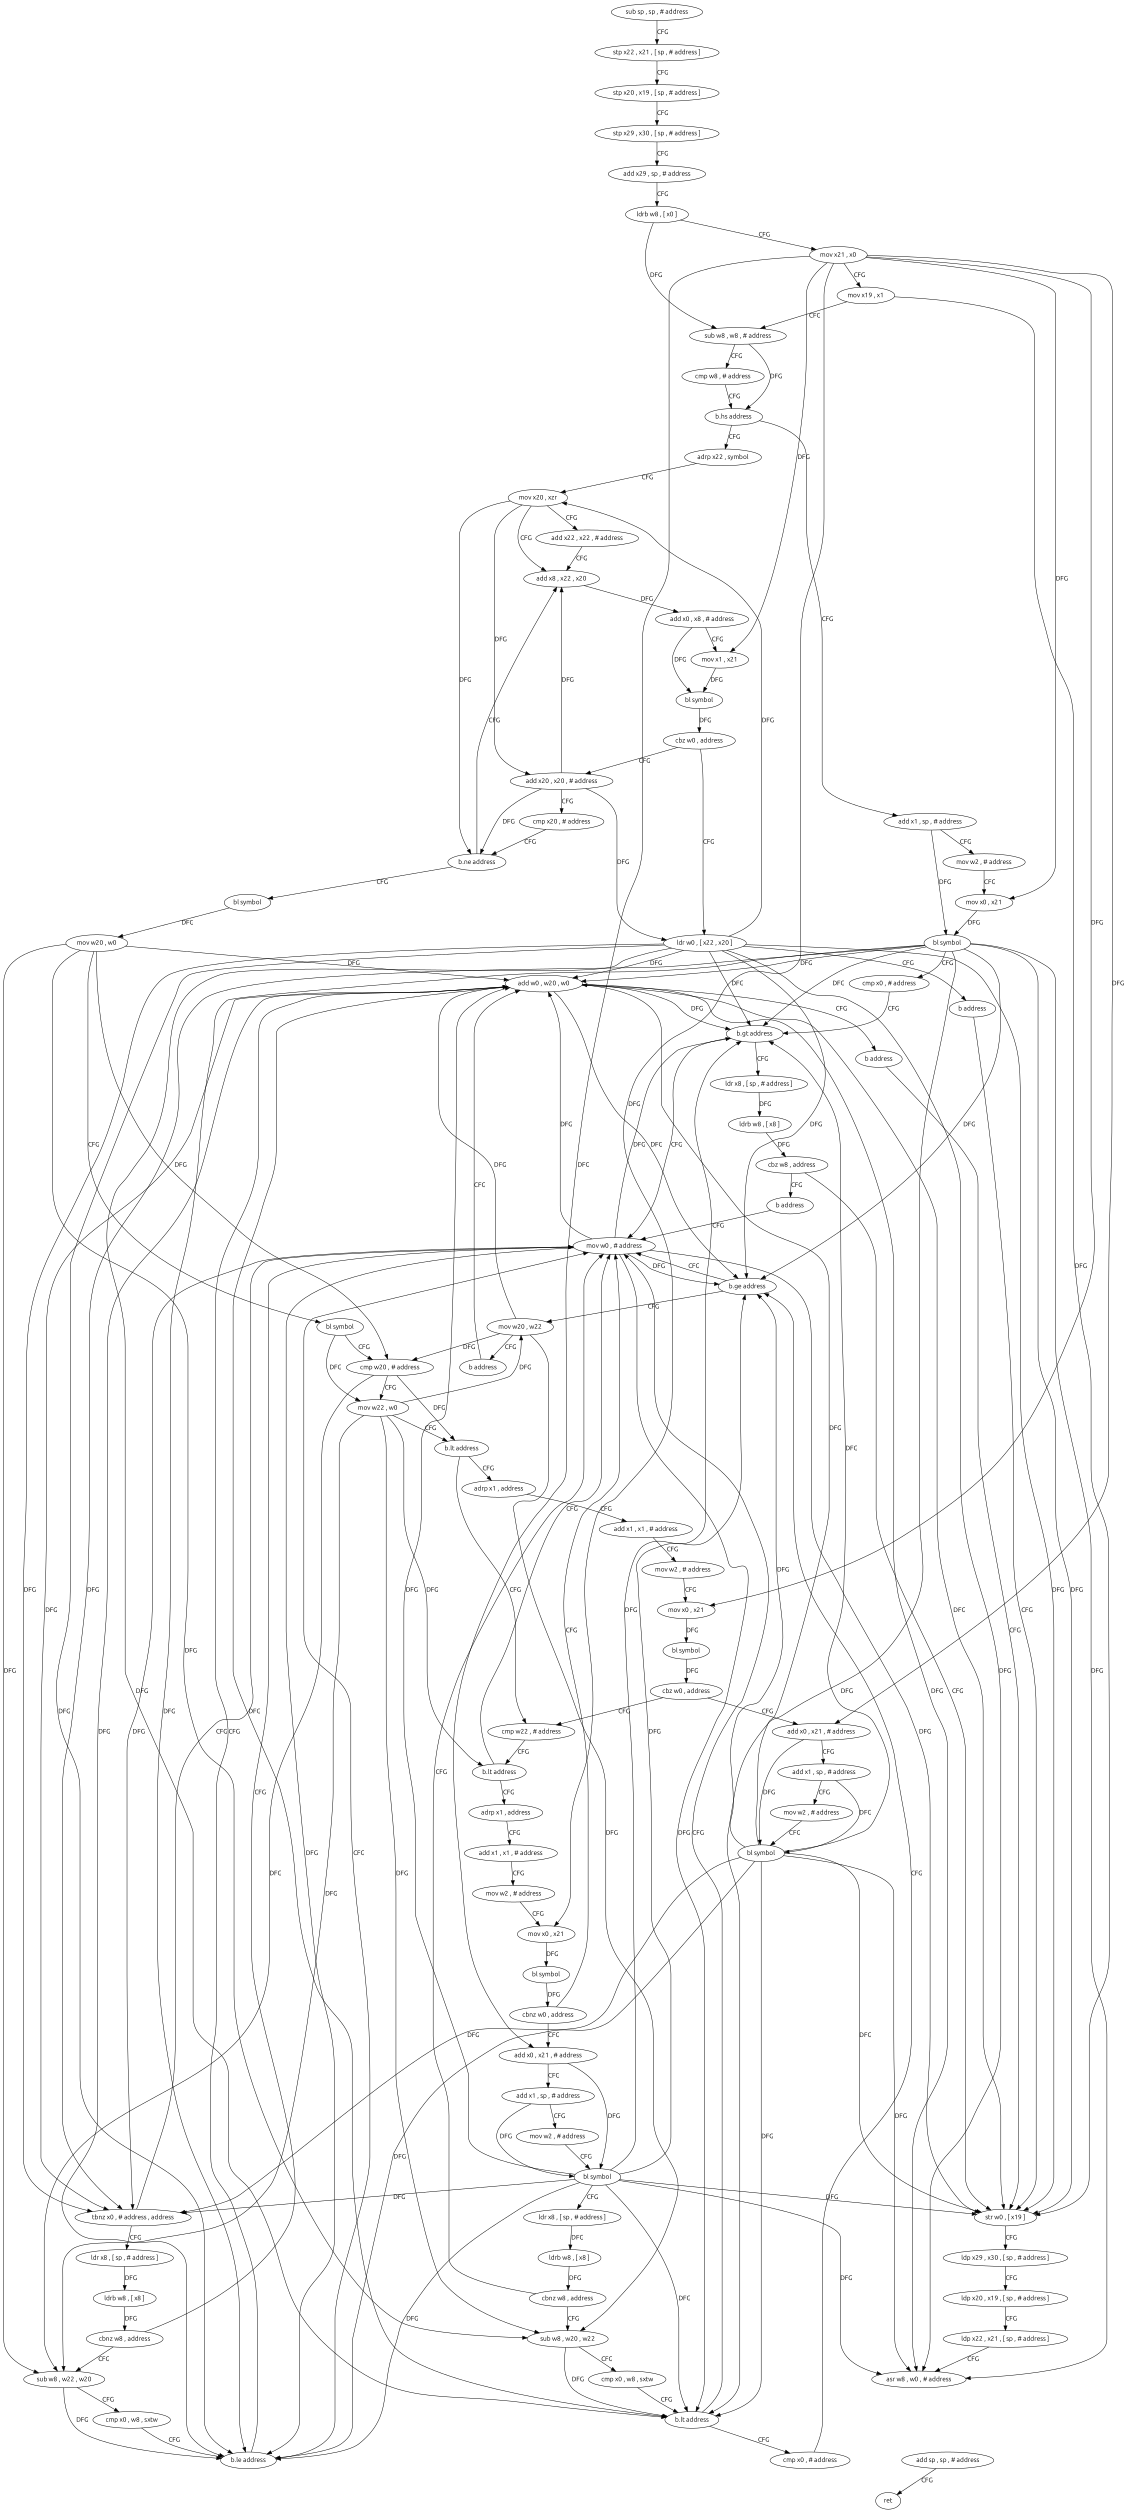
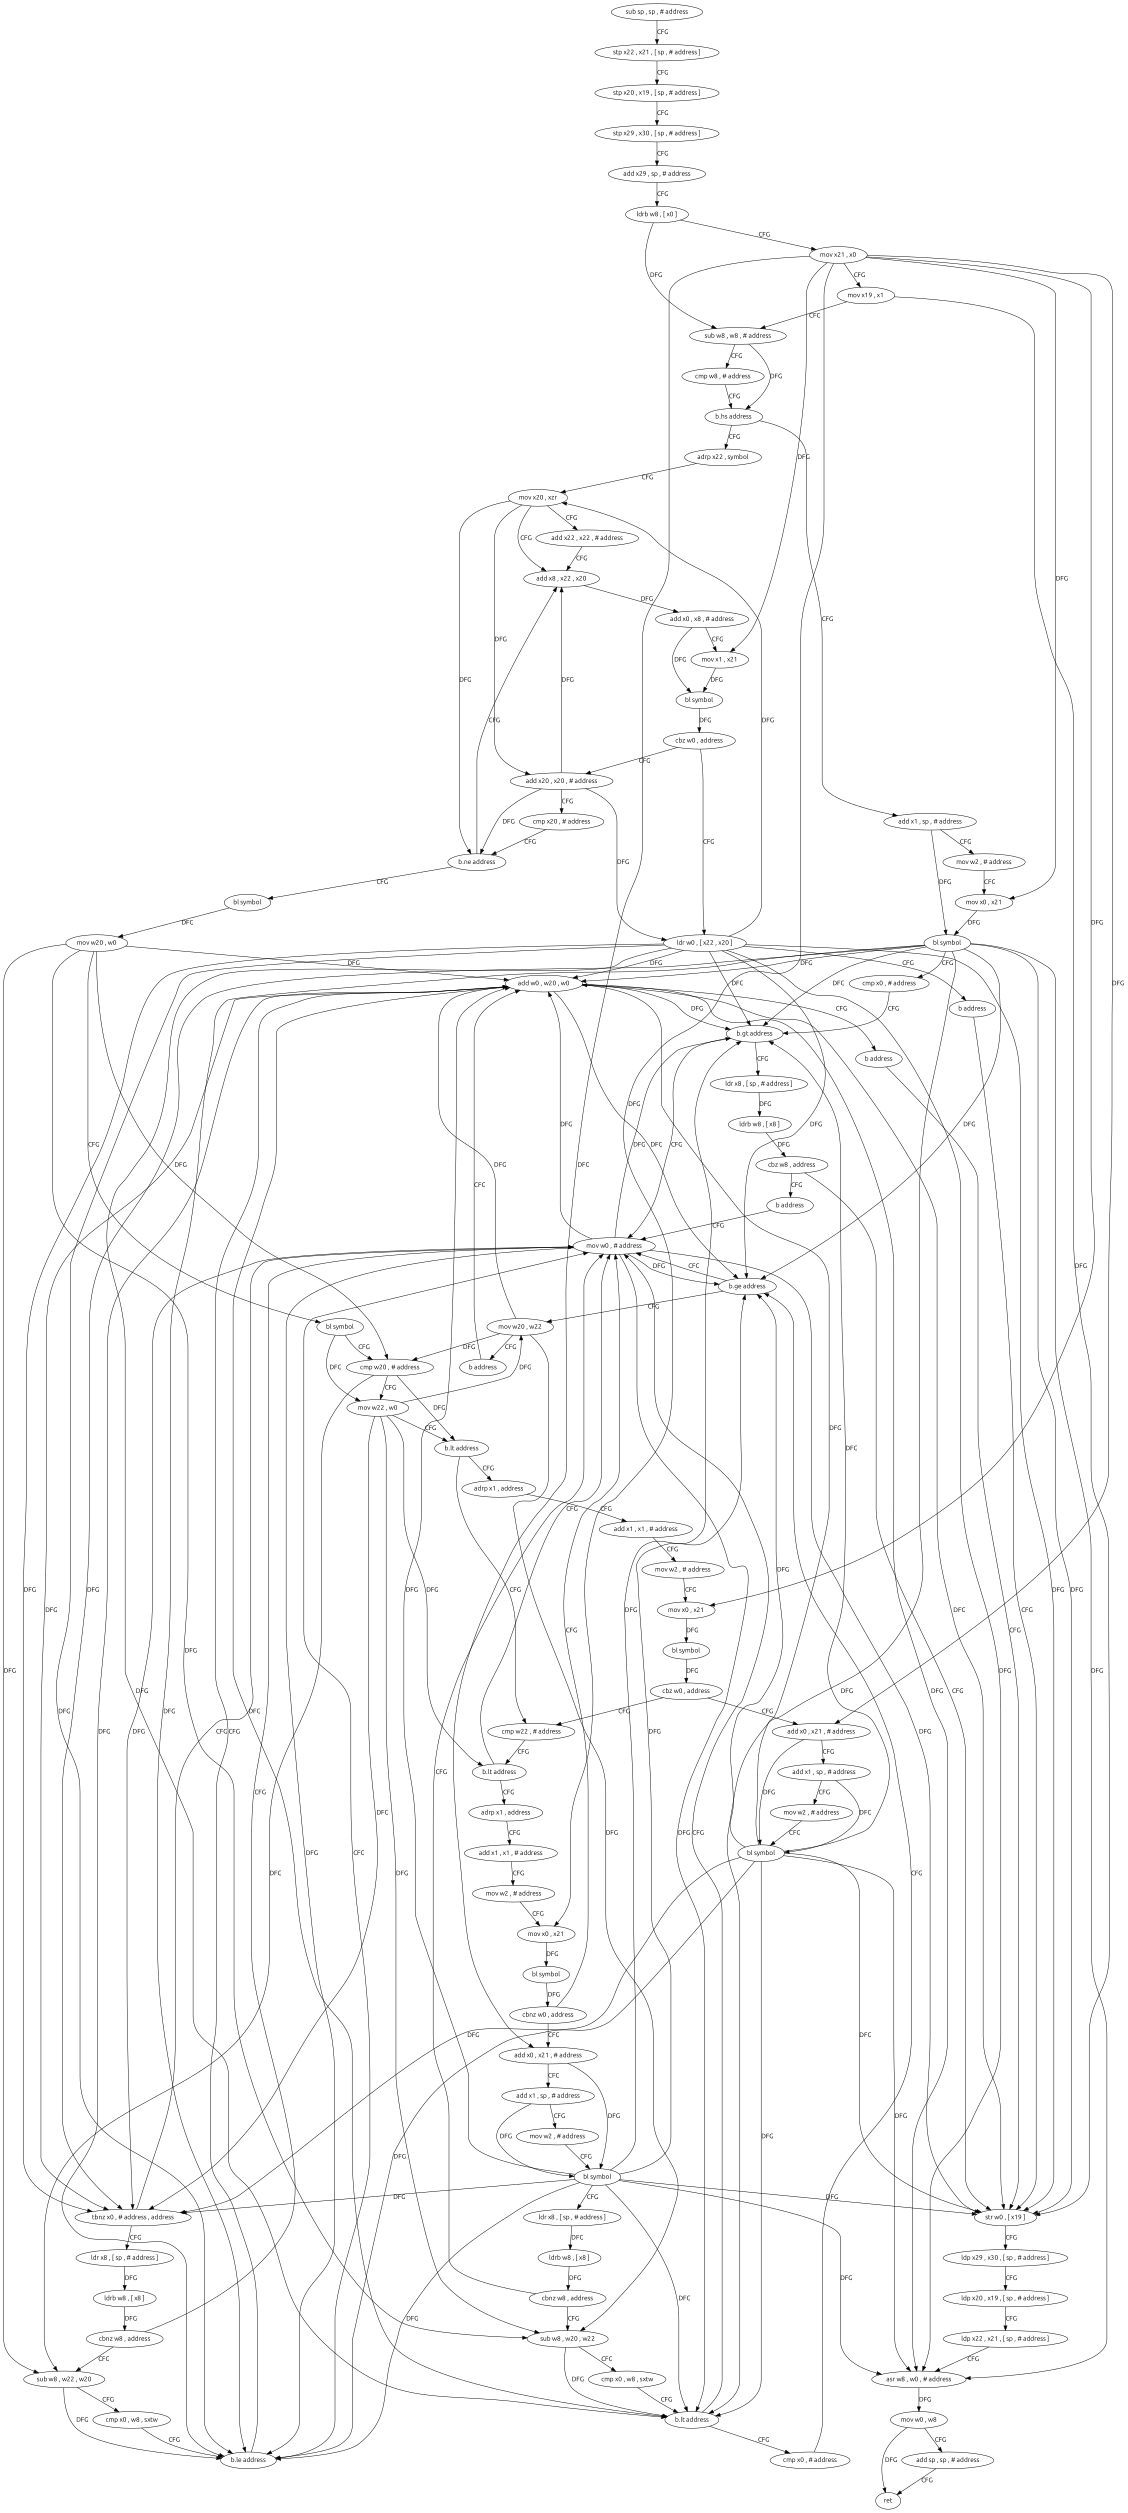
(319, 1938) -> (377, 1852)
none -> (919, 2420)
